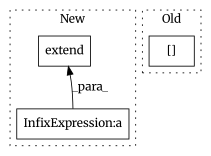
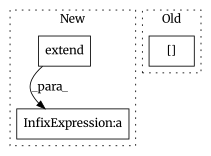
(72, 92) -> (30, 84)
